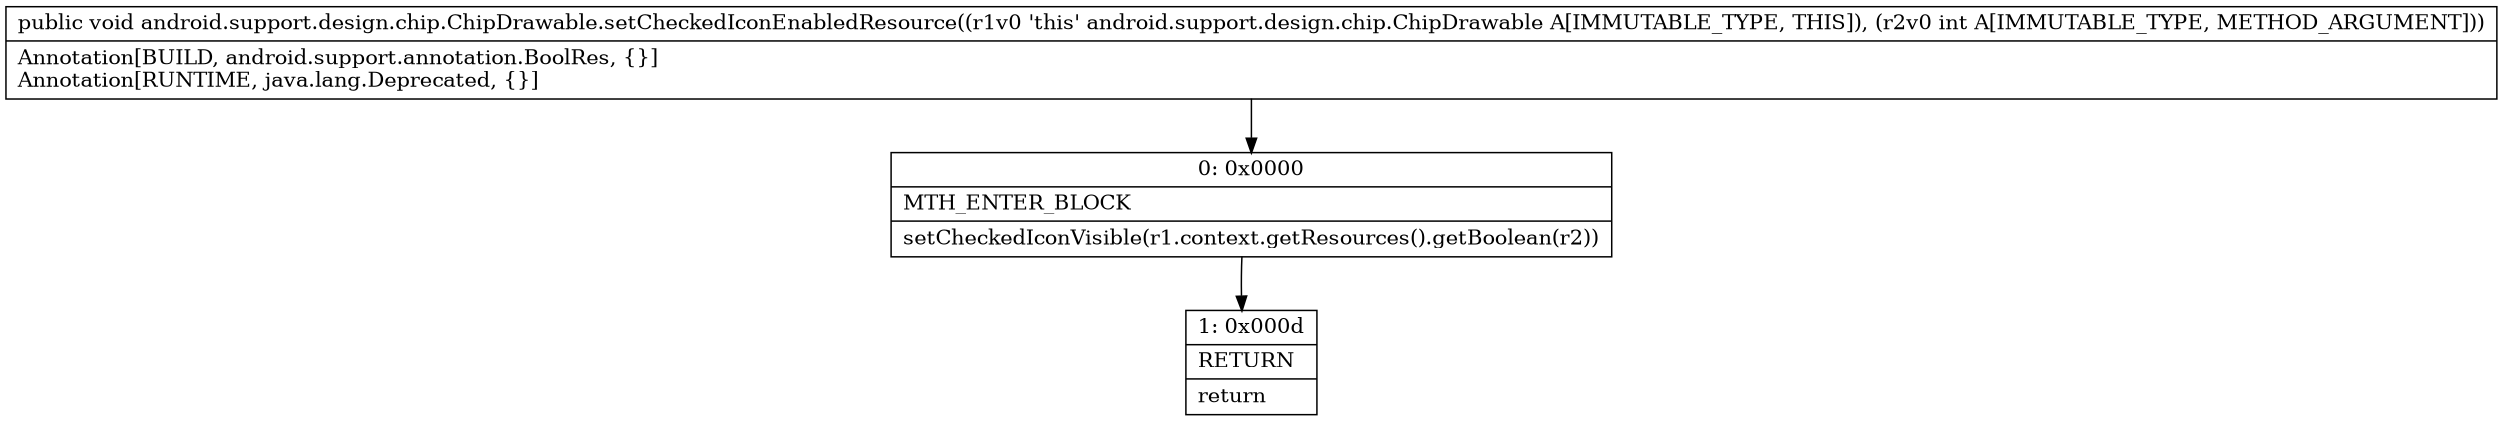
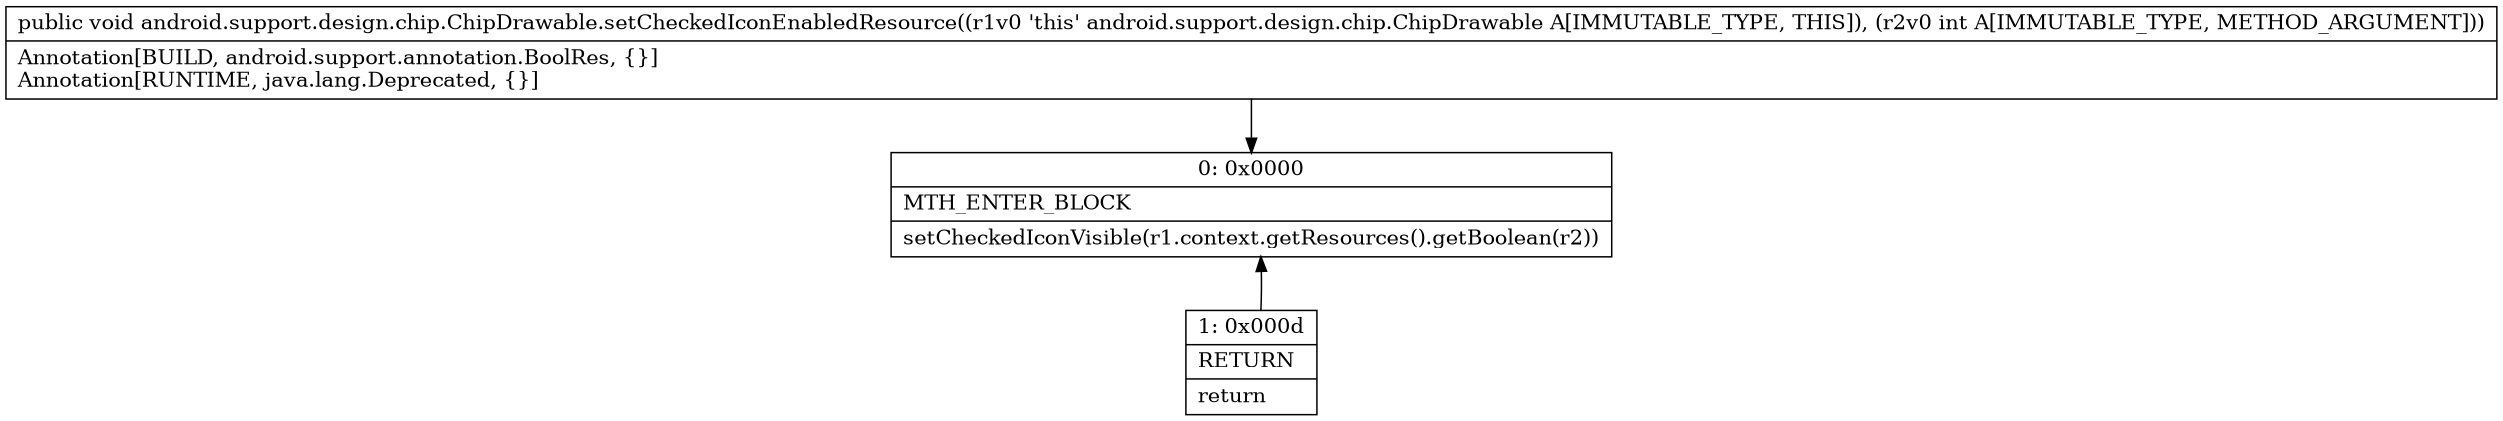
(1241, 276) -> (1261, 291)
